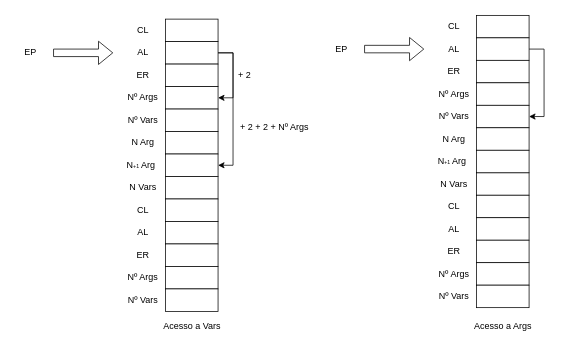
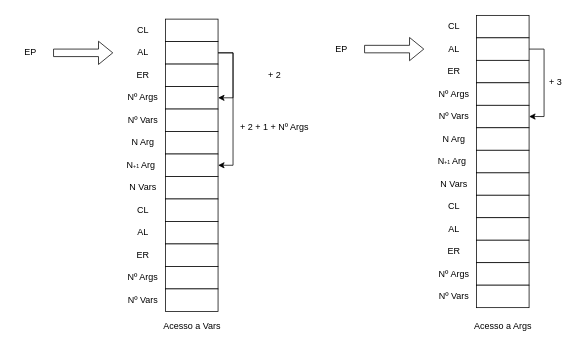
(244, 75) -> (274, 75)
none -> (555, 83)
(275, 128) -> (275, 128)
